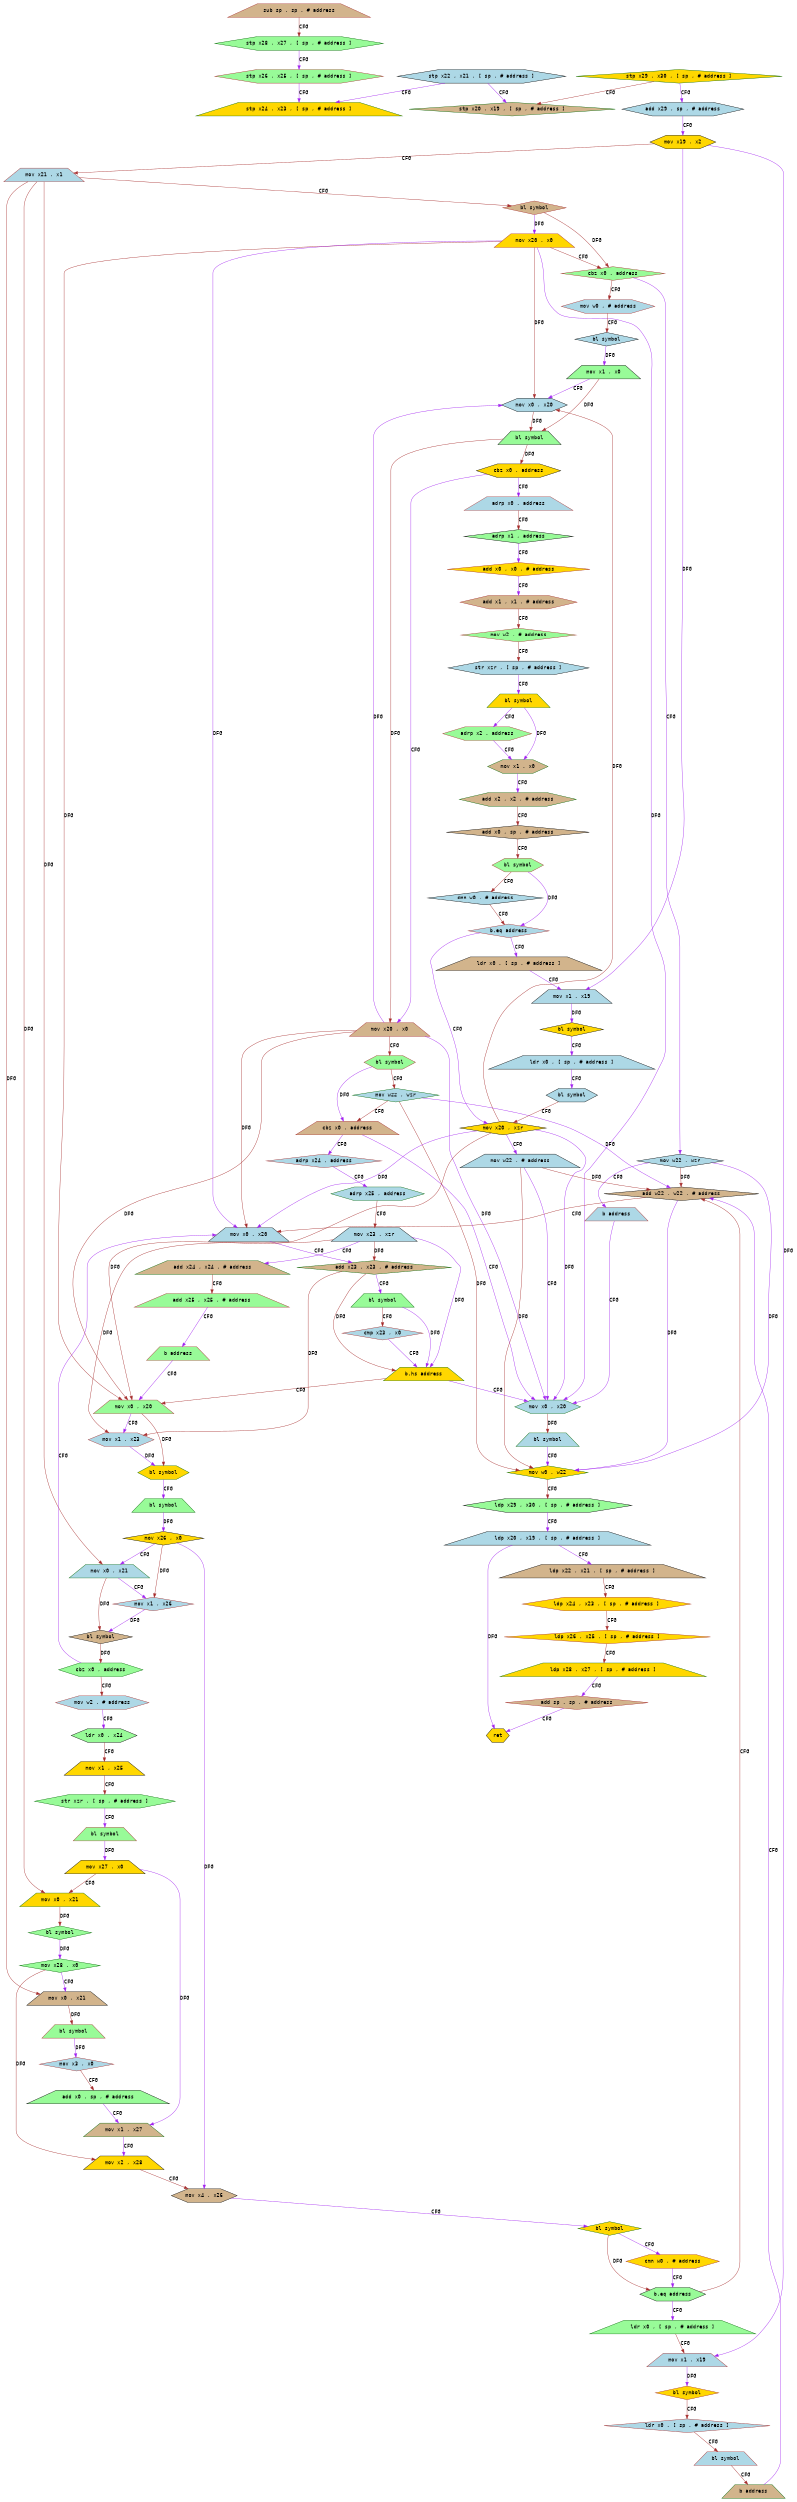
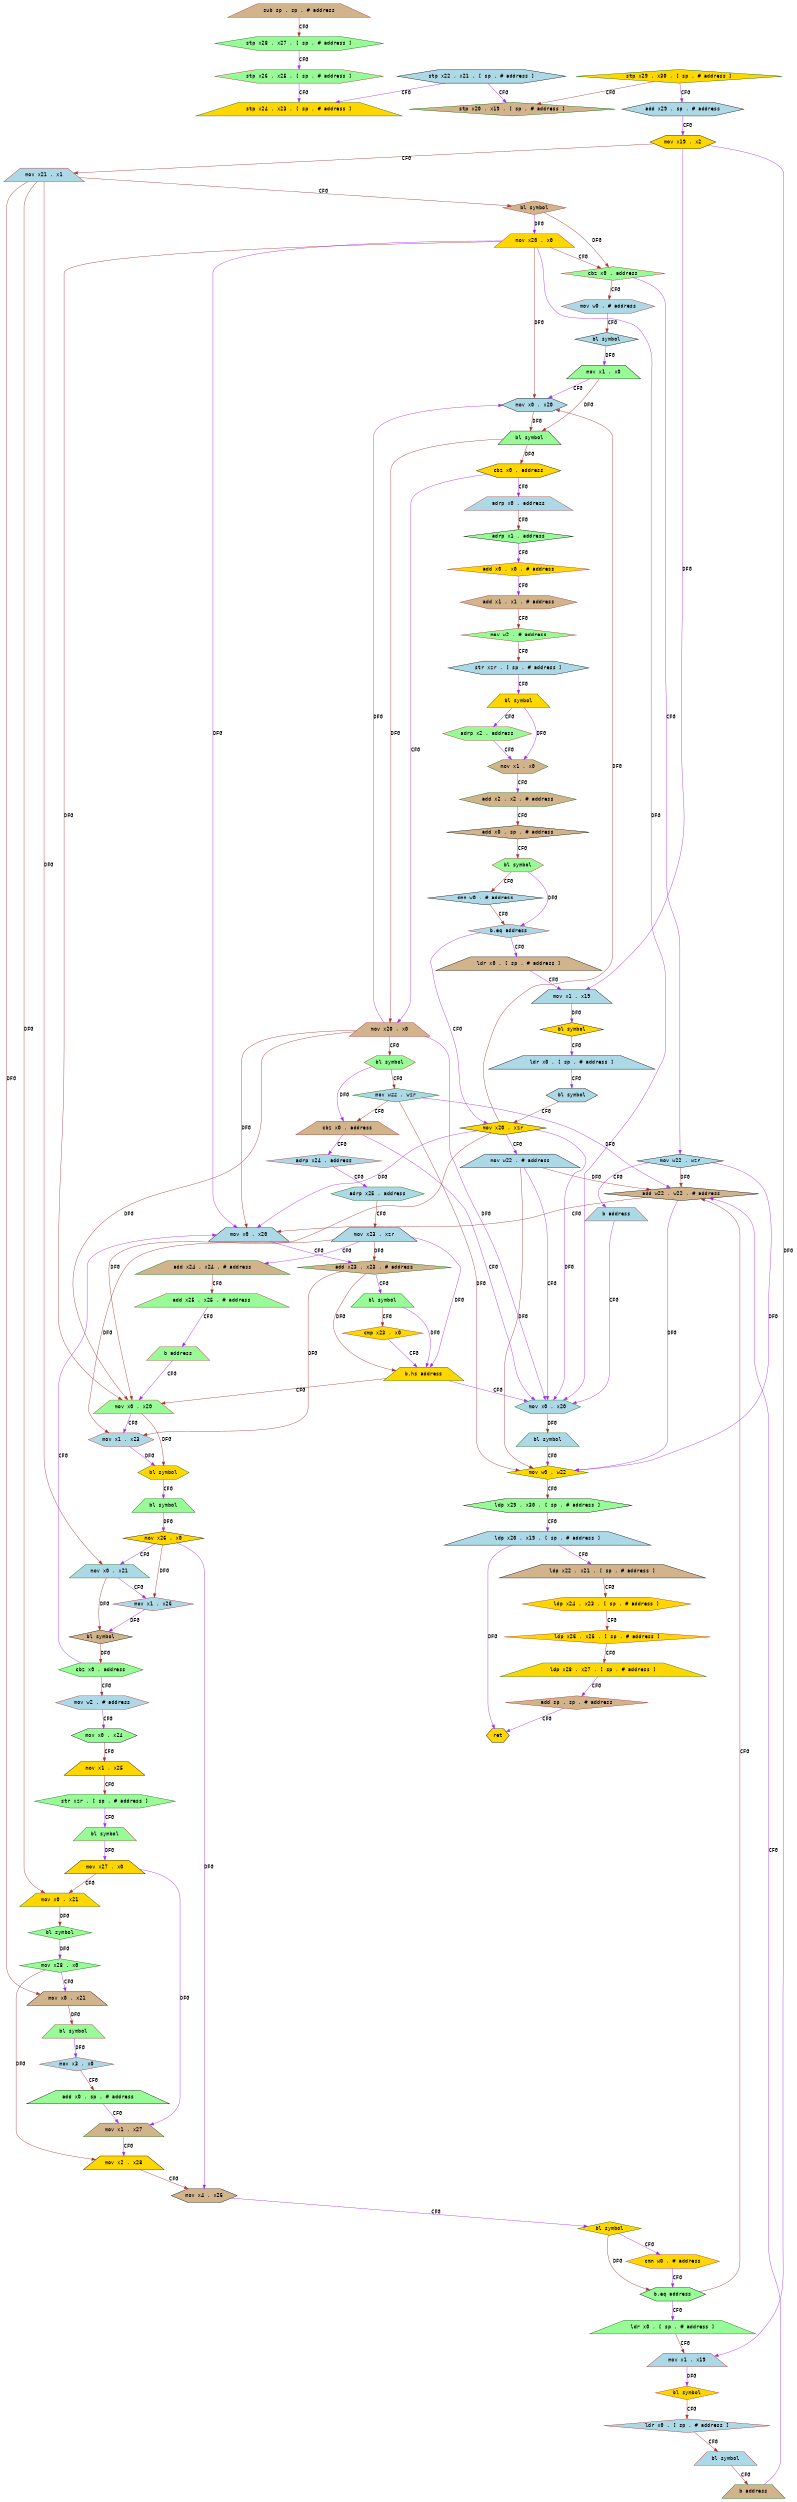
(383, 1333) -> (383, 1333)
(104, 1736) -> (104, 1736)
